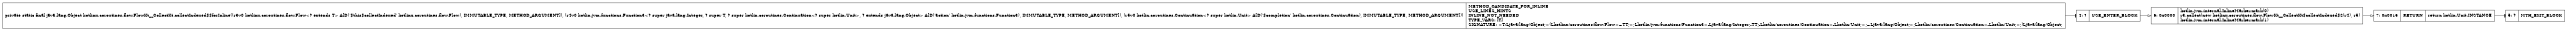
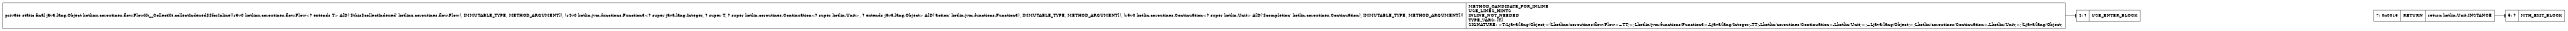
(2257, 16) -> none
